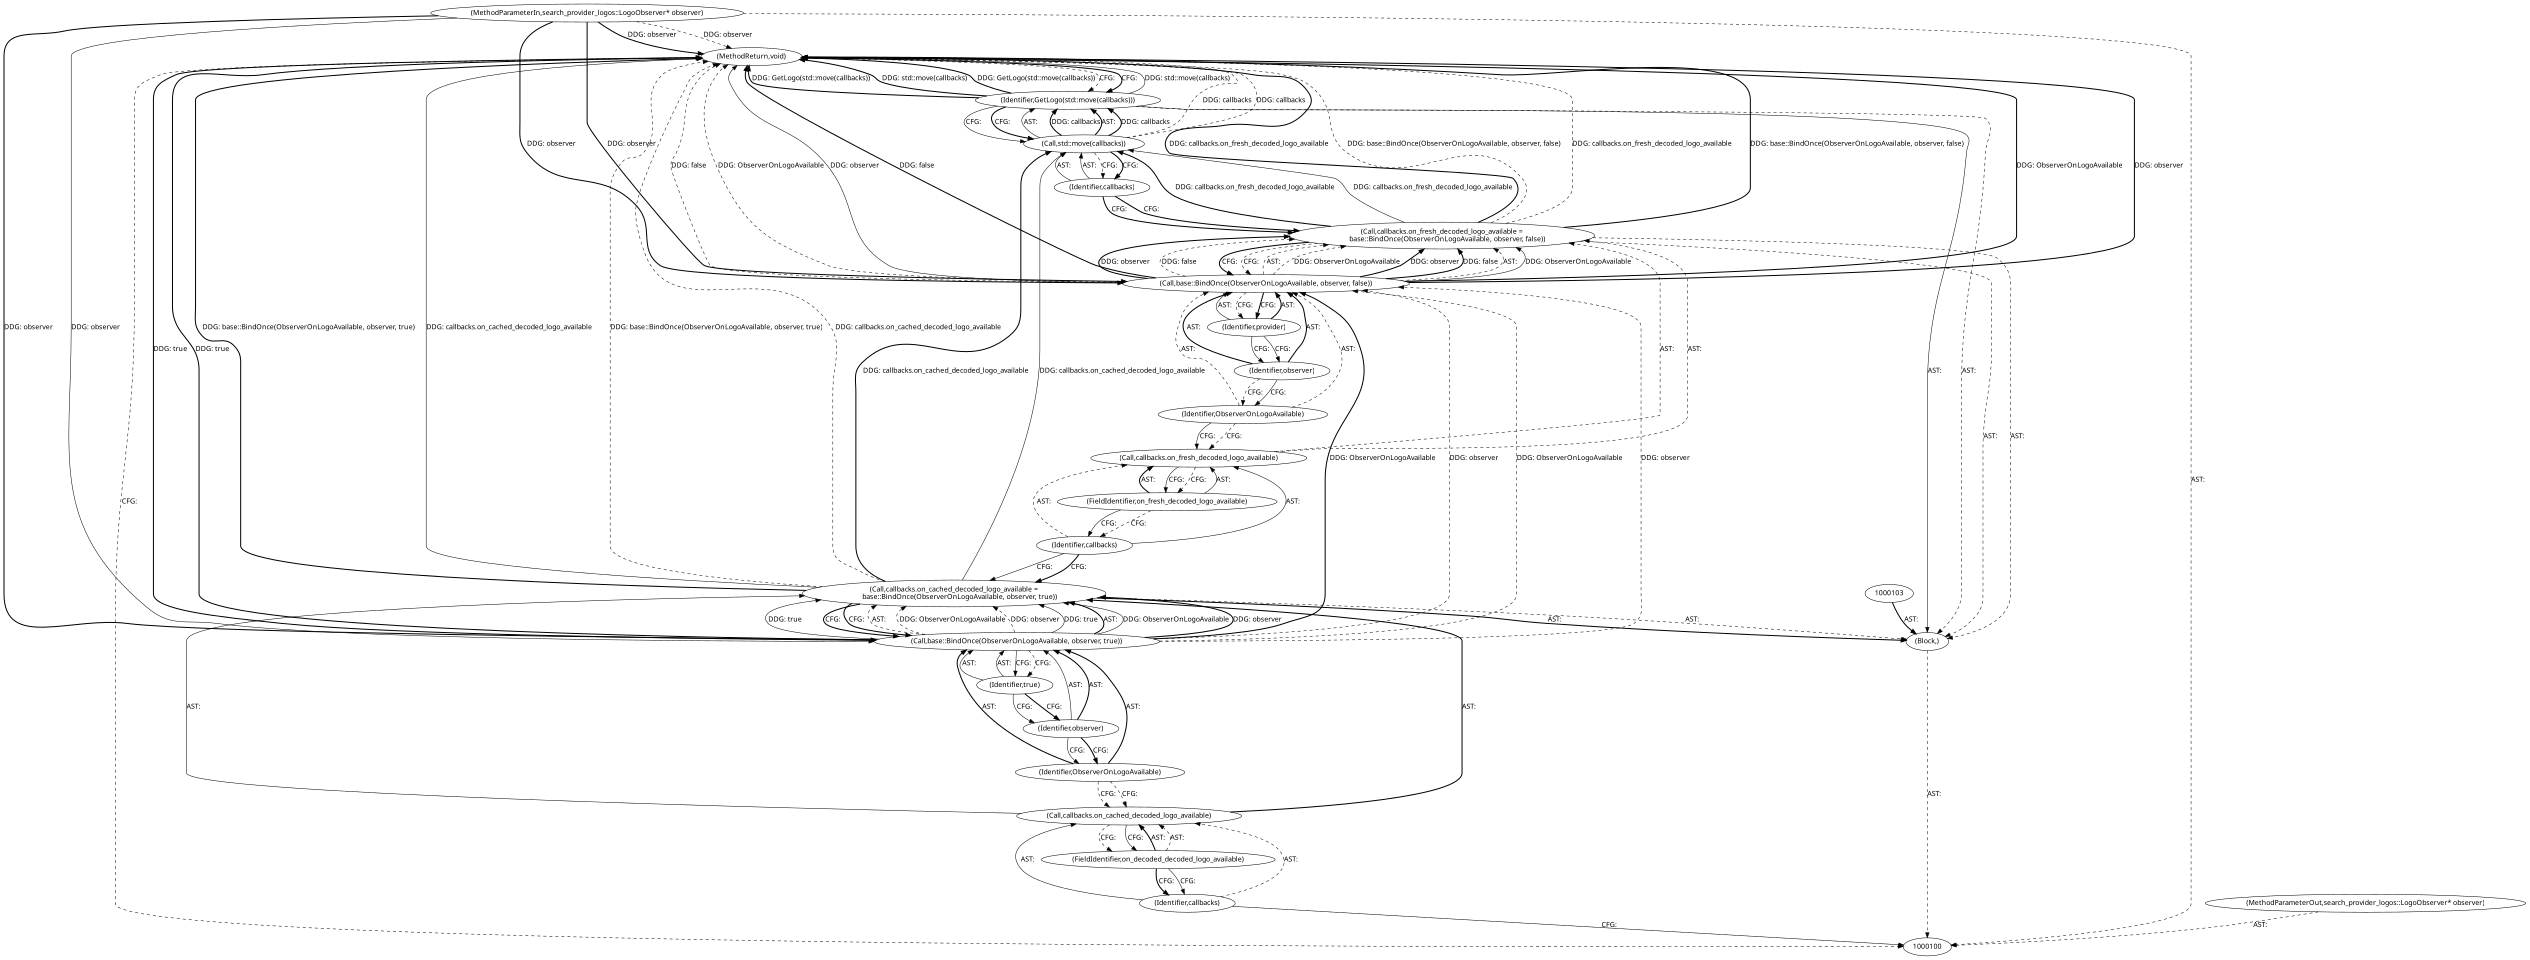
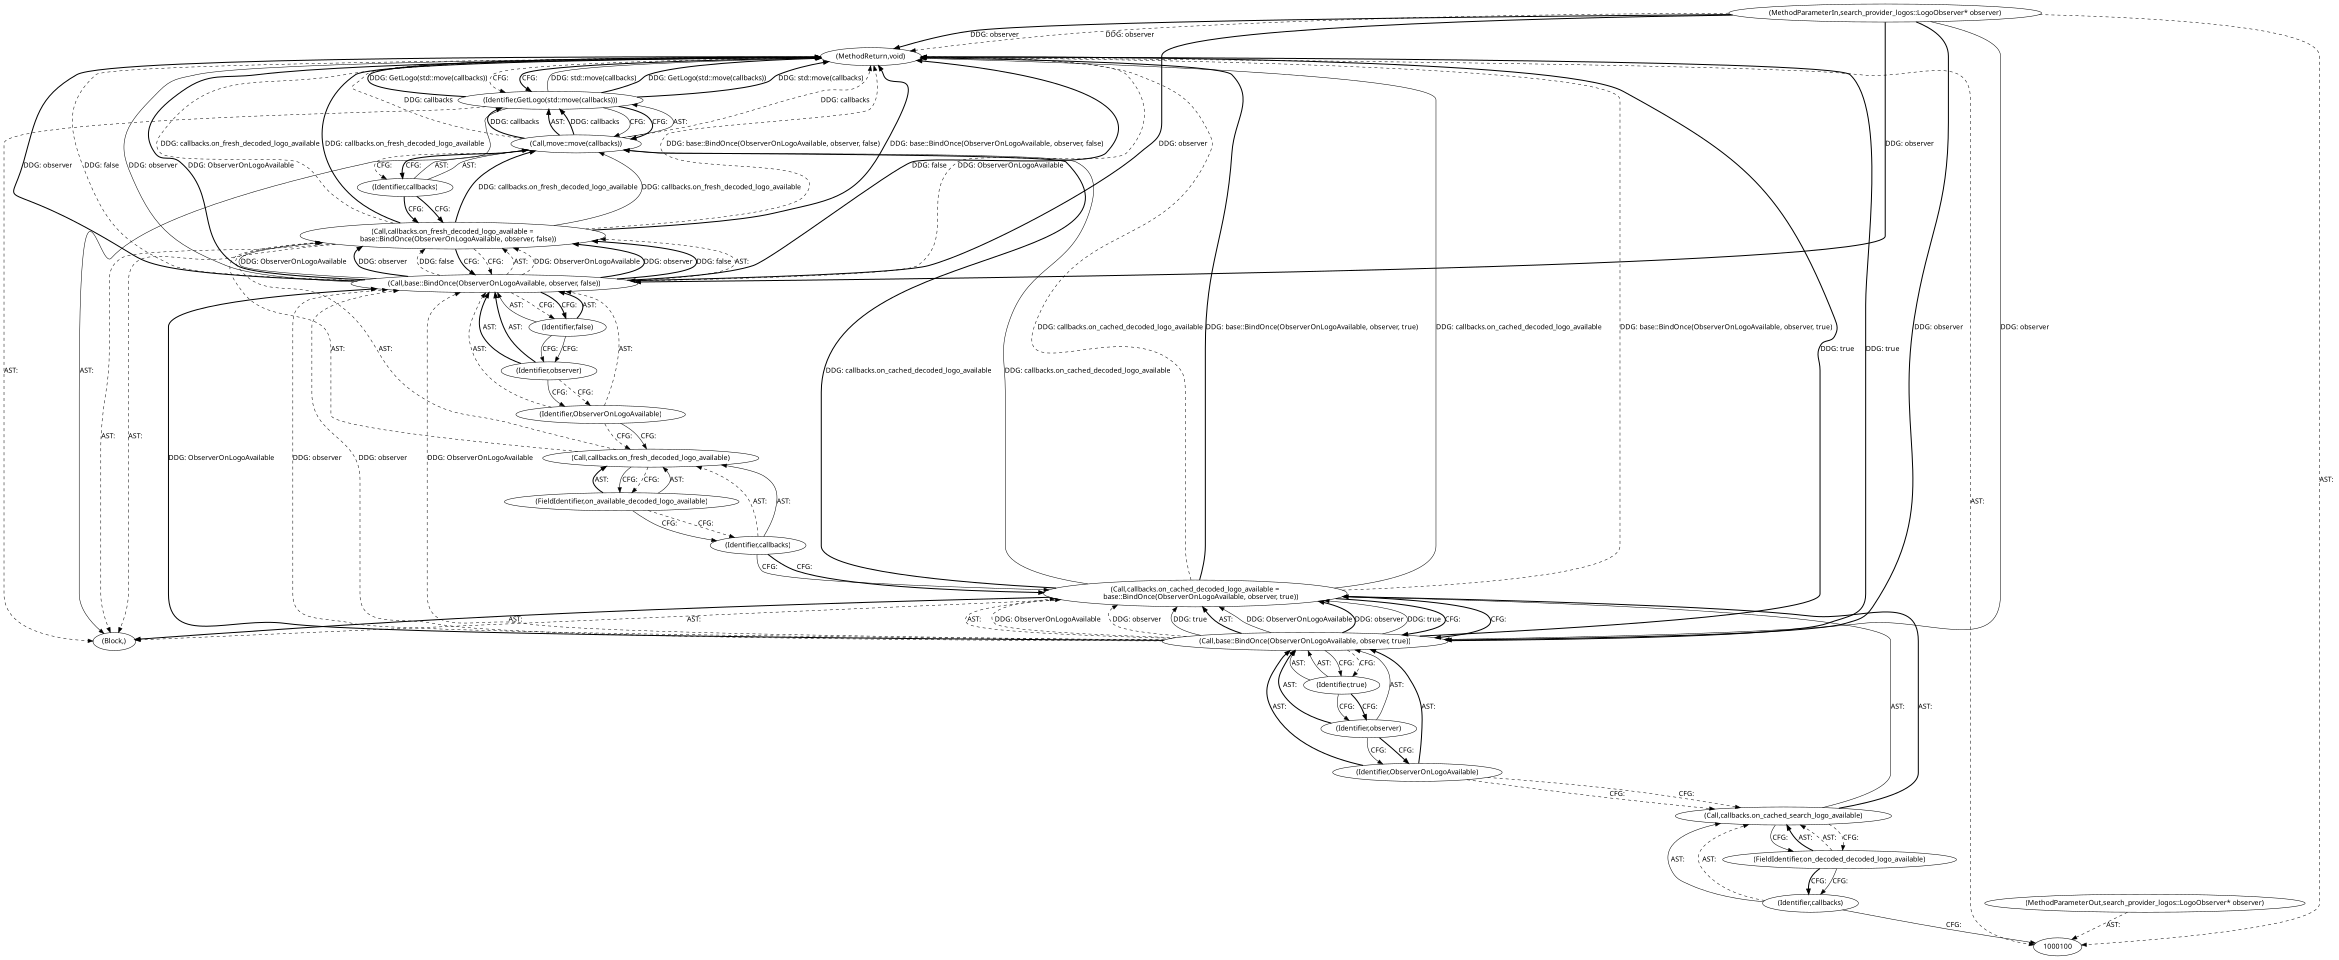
(1084, 144) -> (576, 144)
(1254, 327) -> (568, 327)
(131, 502) -> (1978, 502)
(1167, 502) -> (622, 502)
(1889, 593) -> none
(1927, 792) -> none
(1129, 816) -> (1783, 816)
